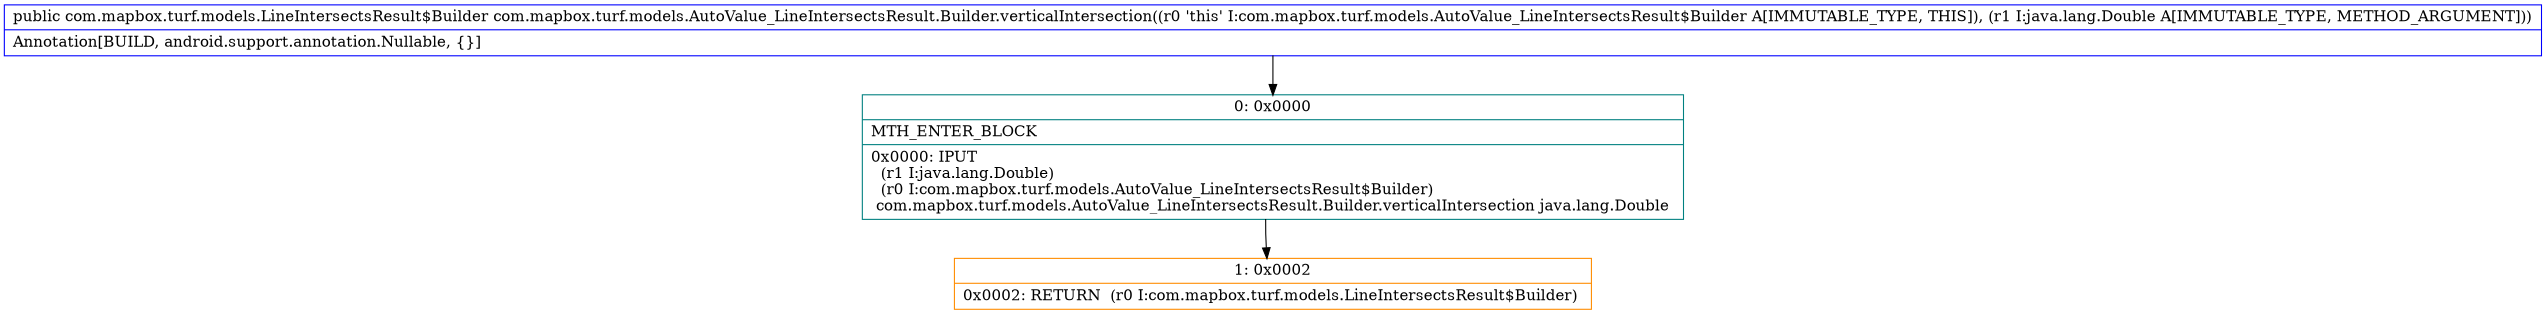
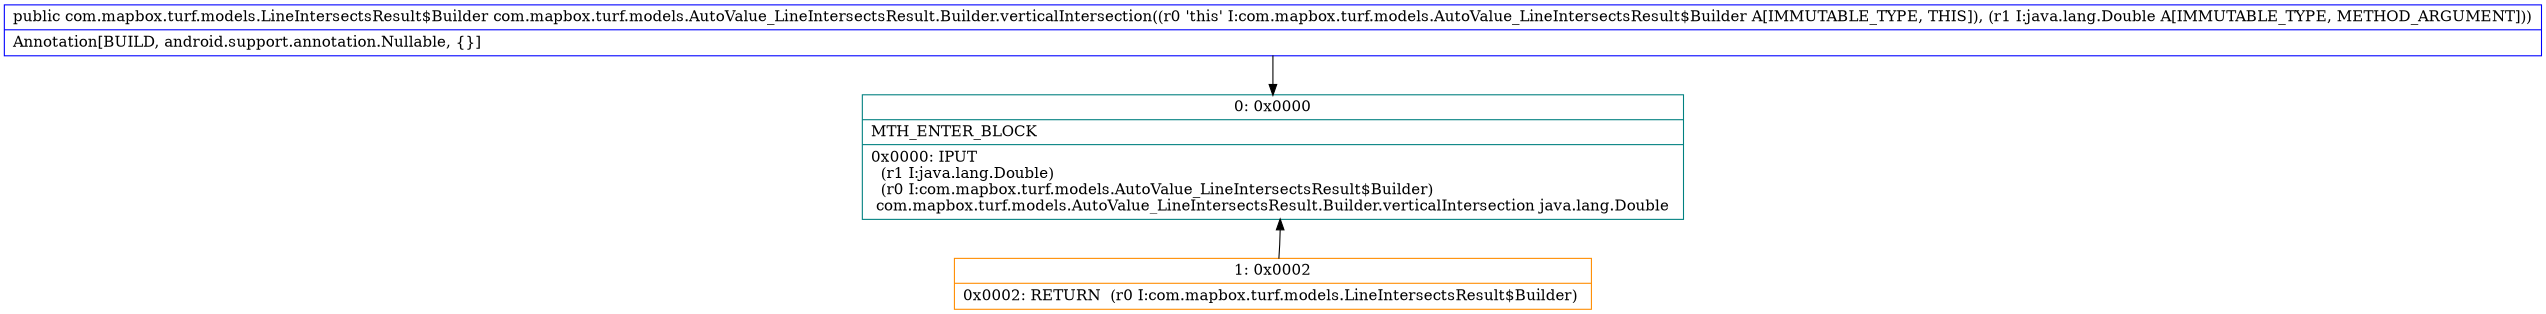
(1266, 233) -> (1280, 244)
